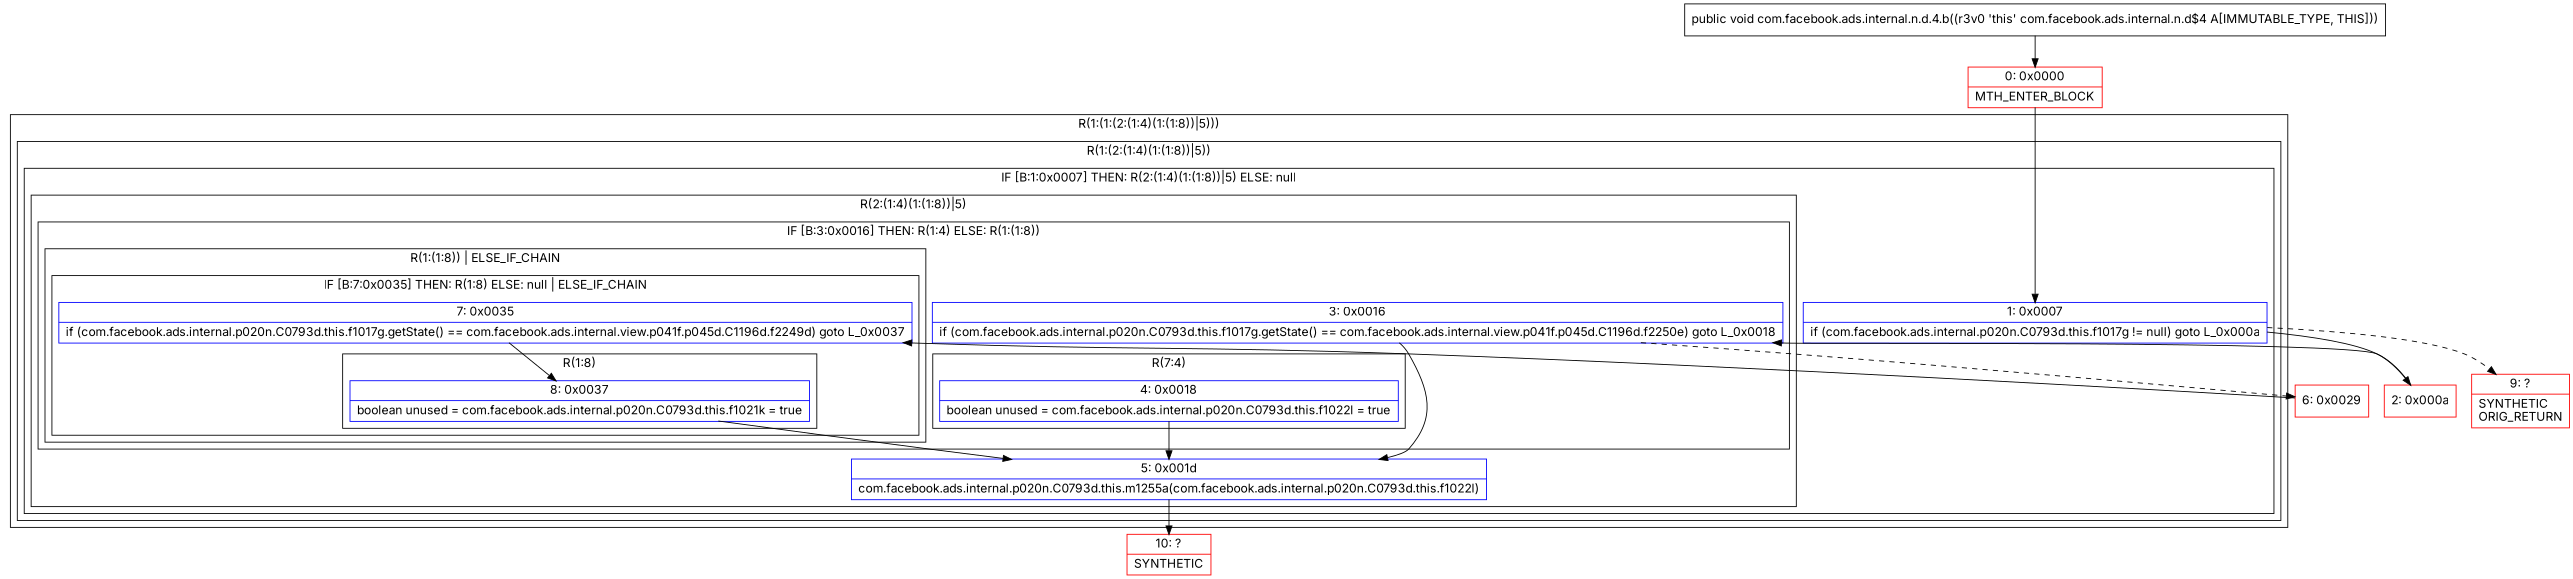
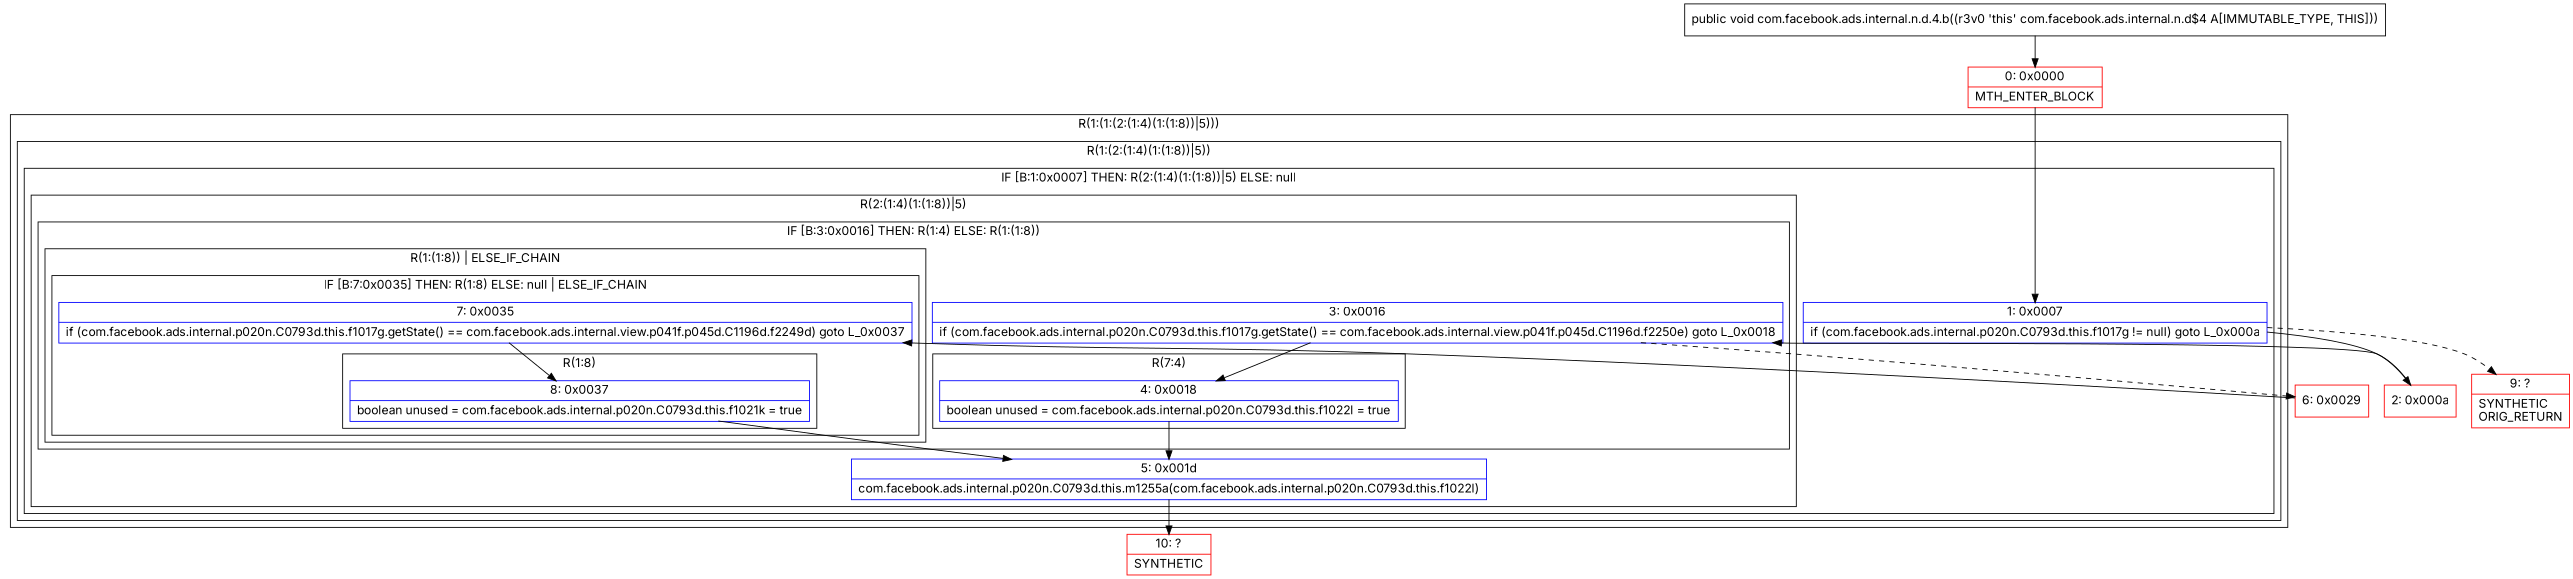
(1427, 406) -> (1268, 360)
